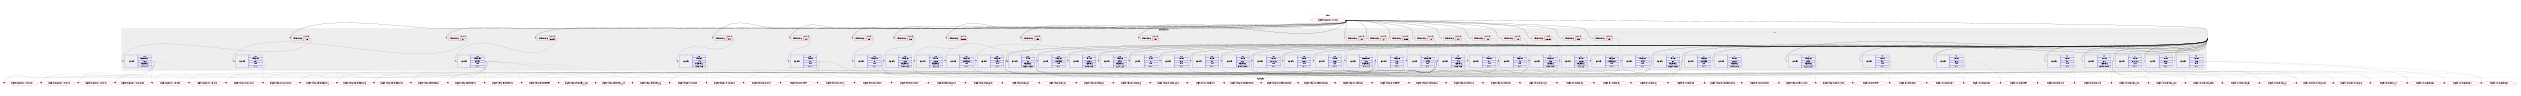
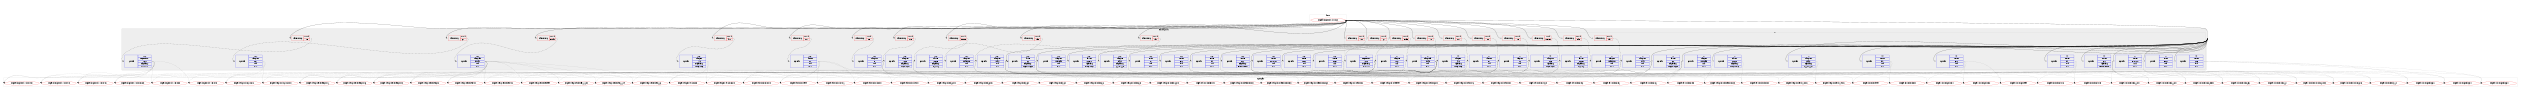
(946, 83) -> (946, 83)
